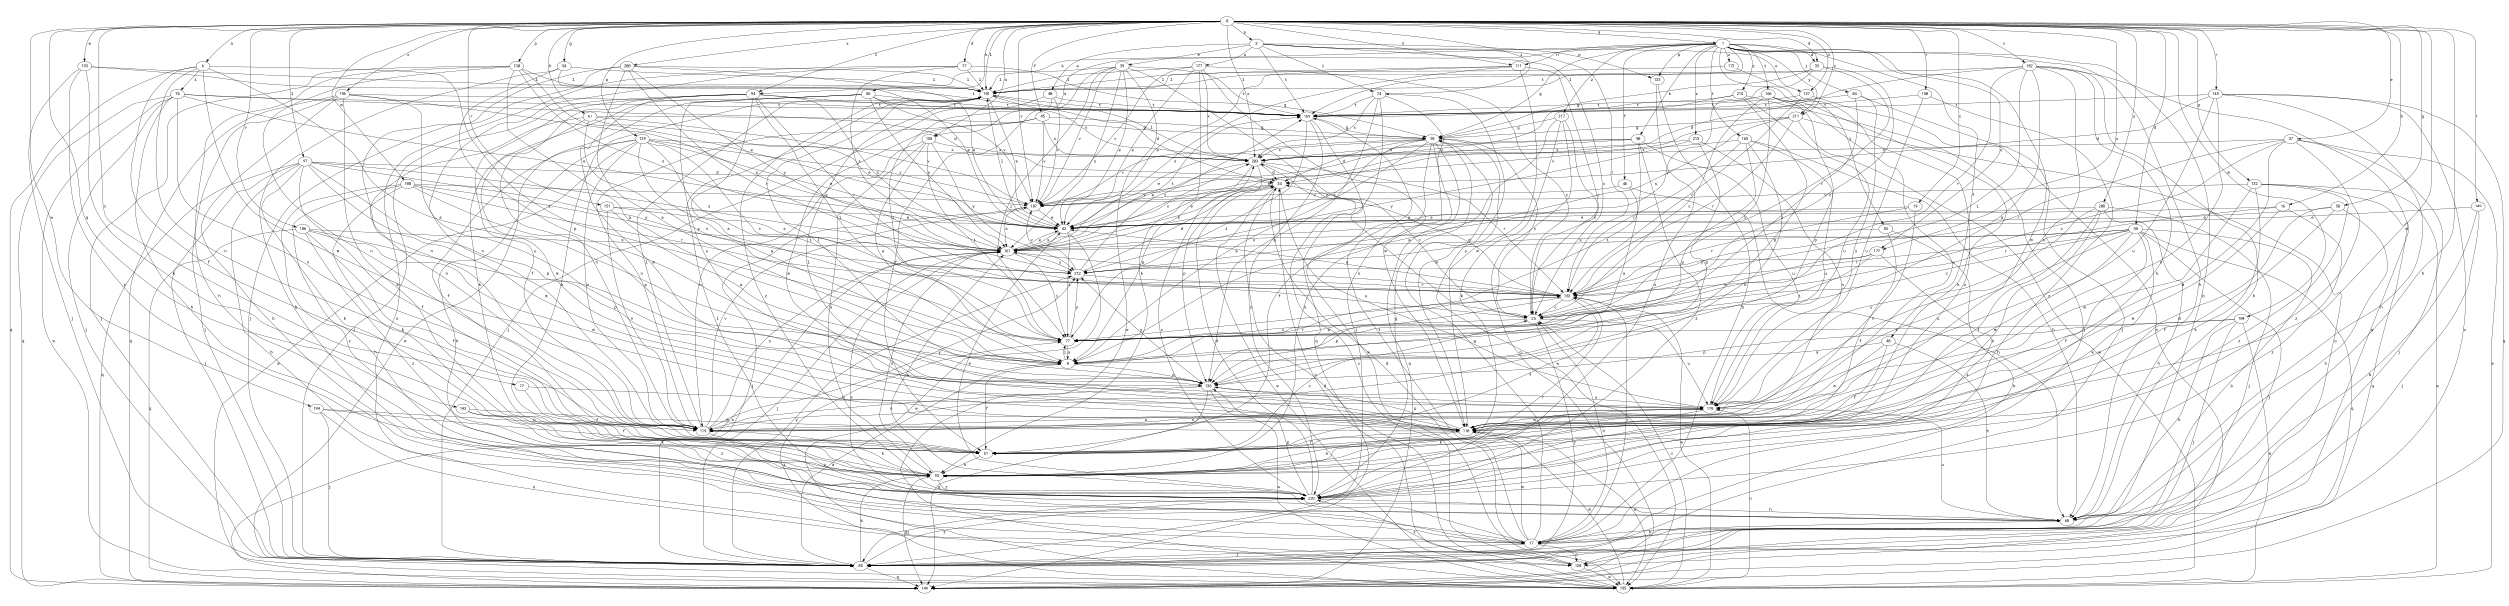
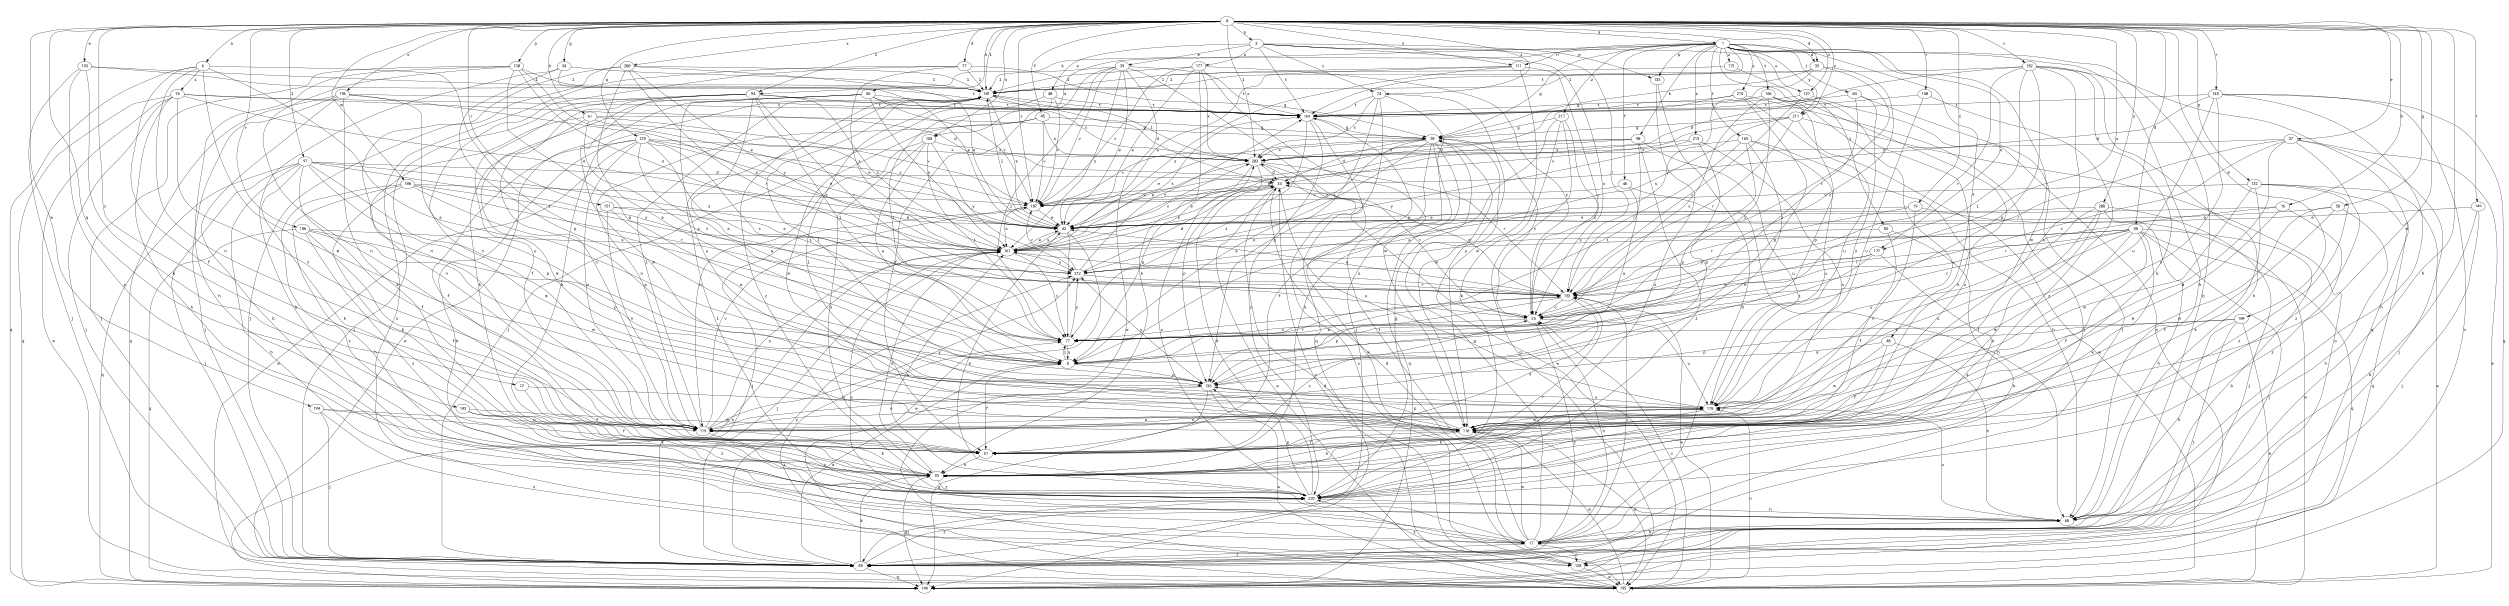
none -> (2303, 575)
